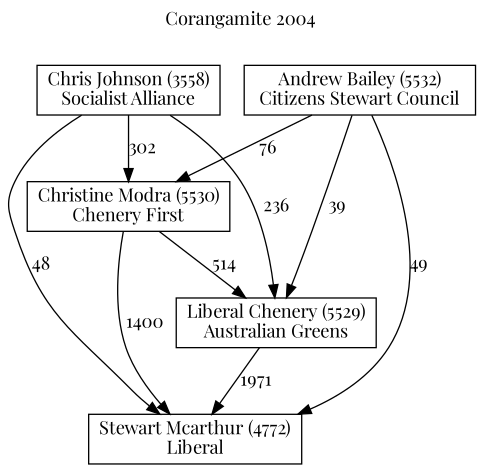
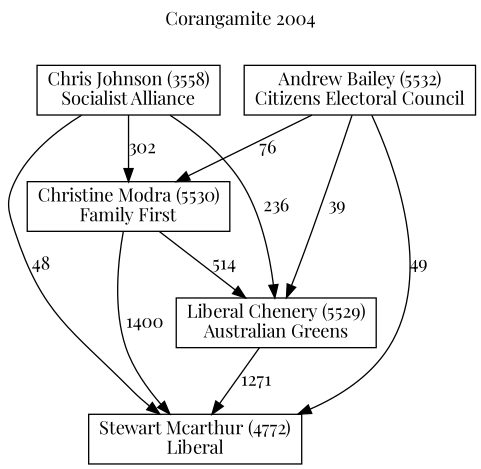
(360, 90) -> (360, 90)
(129, 206) -> (129, 206)
(257, 381) -> (257, 381)
